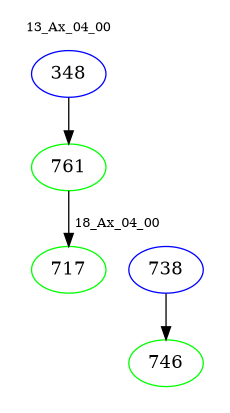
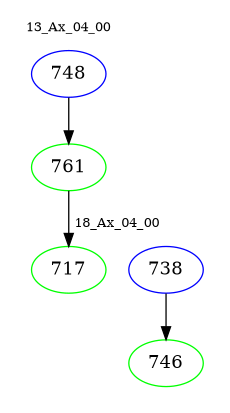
(69, 74) -> (69, 74)
